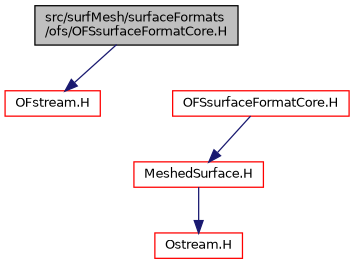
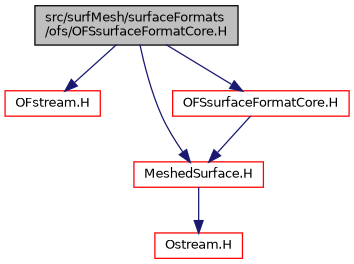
none -> (199, 64)
none -> (156, 101)
